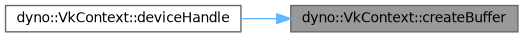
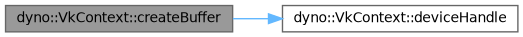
(259, 19) -> (251, 19)
